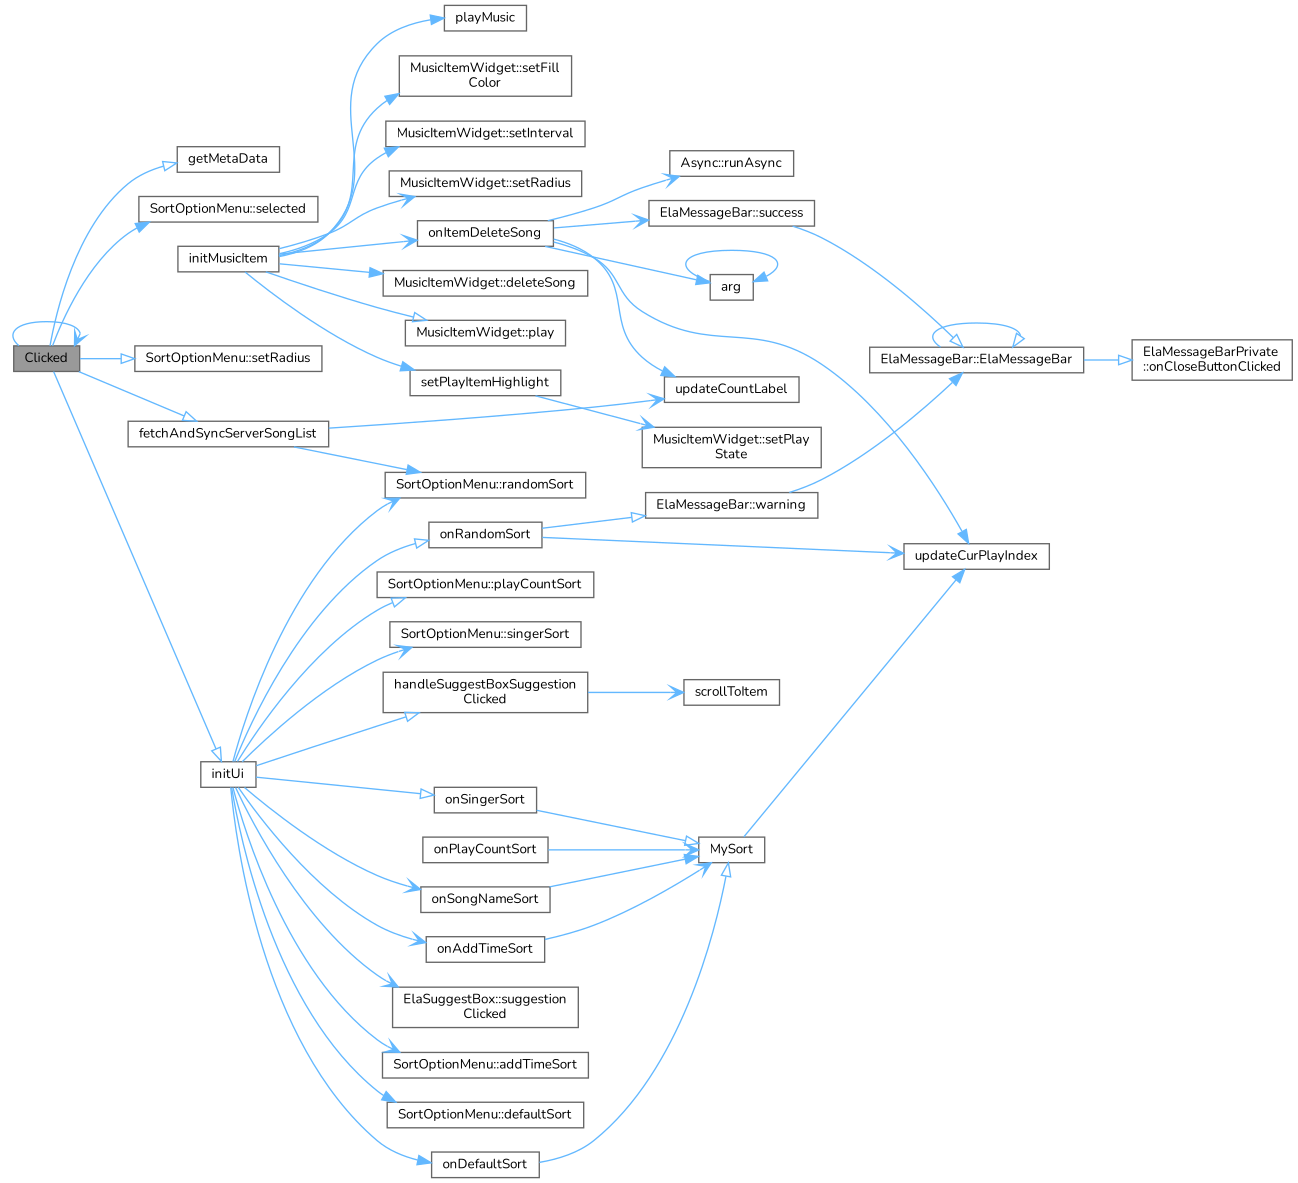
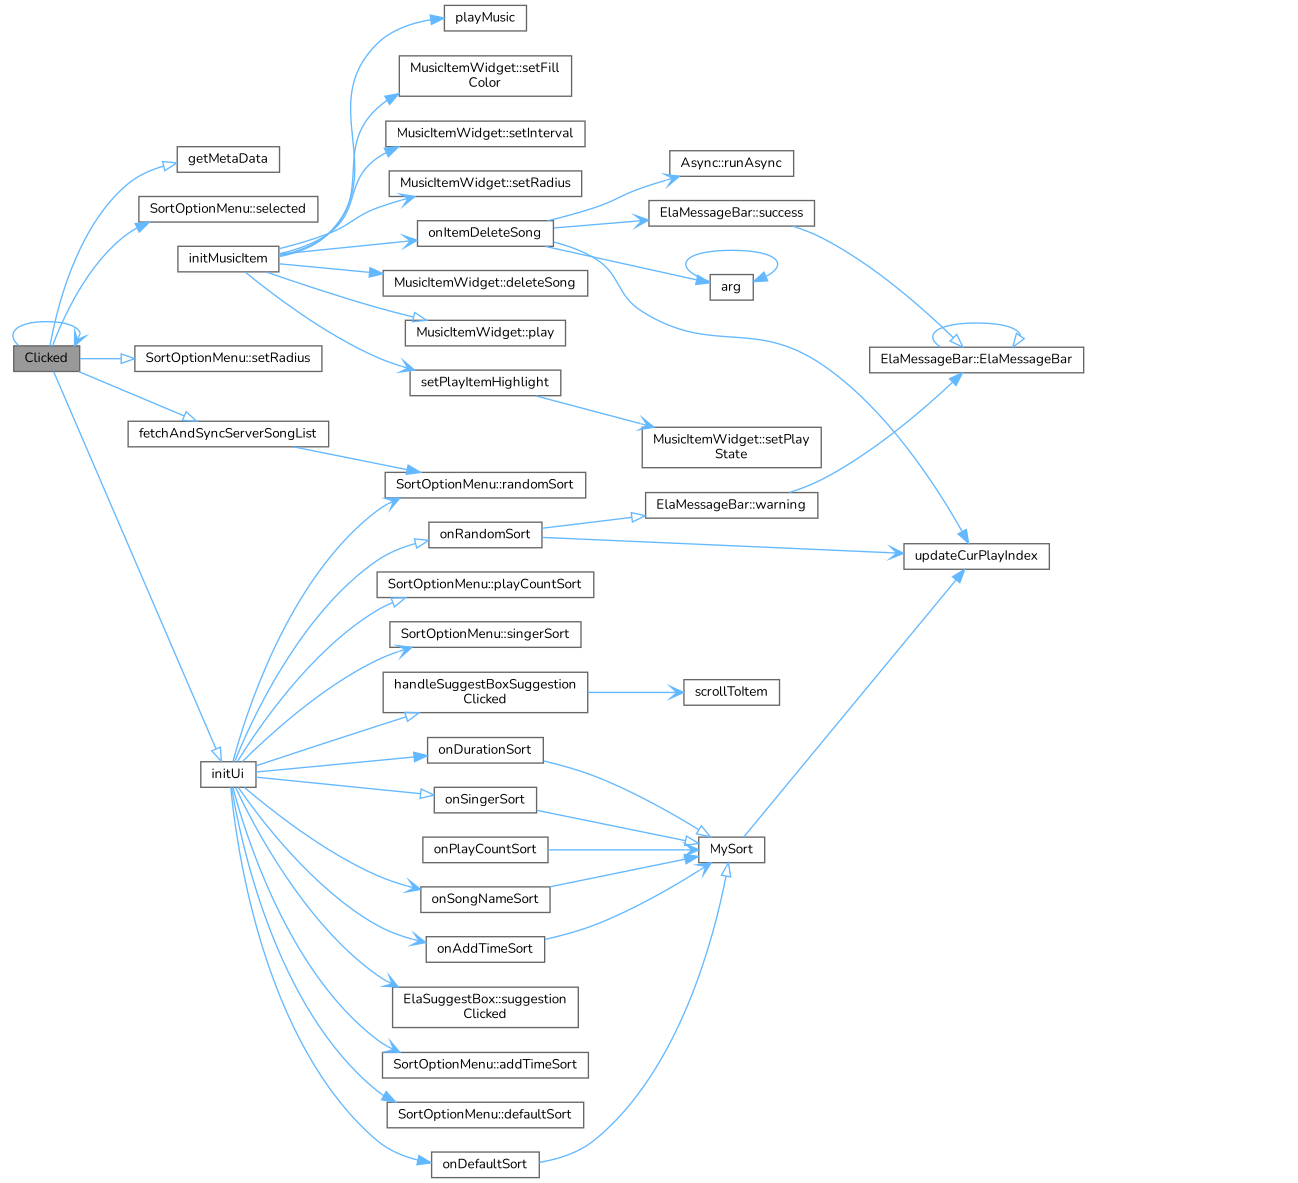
(319, 326) -> (319, 326)
(1212, 360) -> none
(732, 390) -> none
none -> (485, 750)
